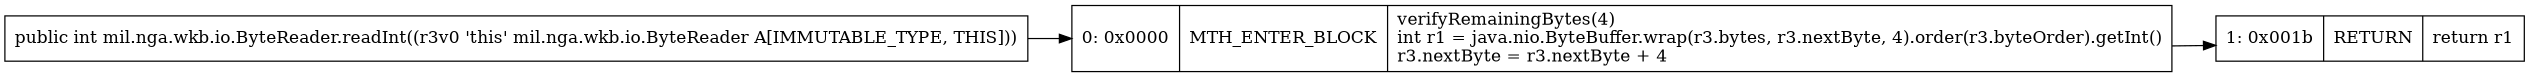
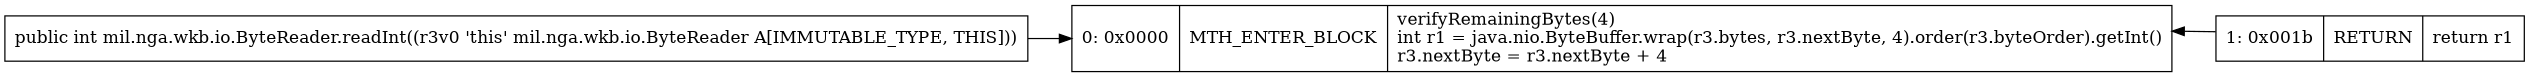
(2188, 46) -> (2200, 31)
